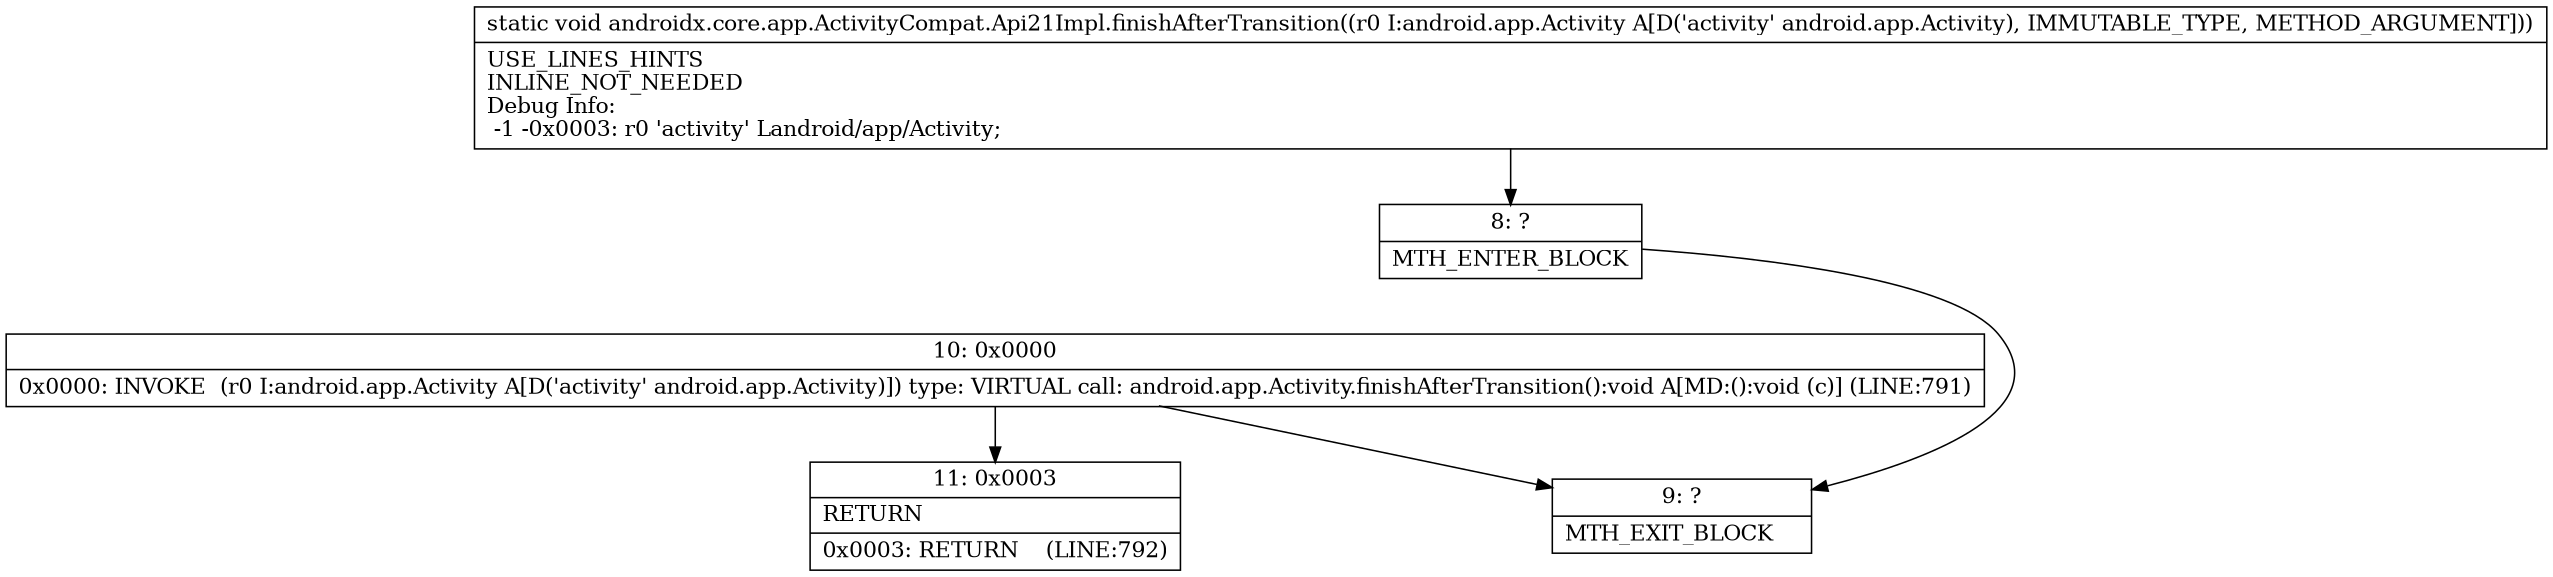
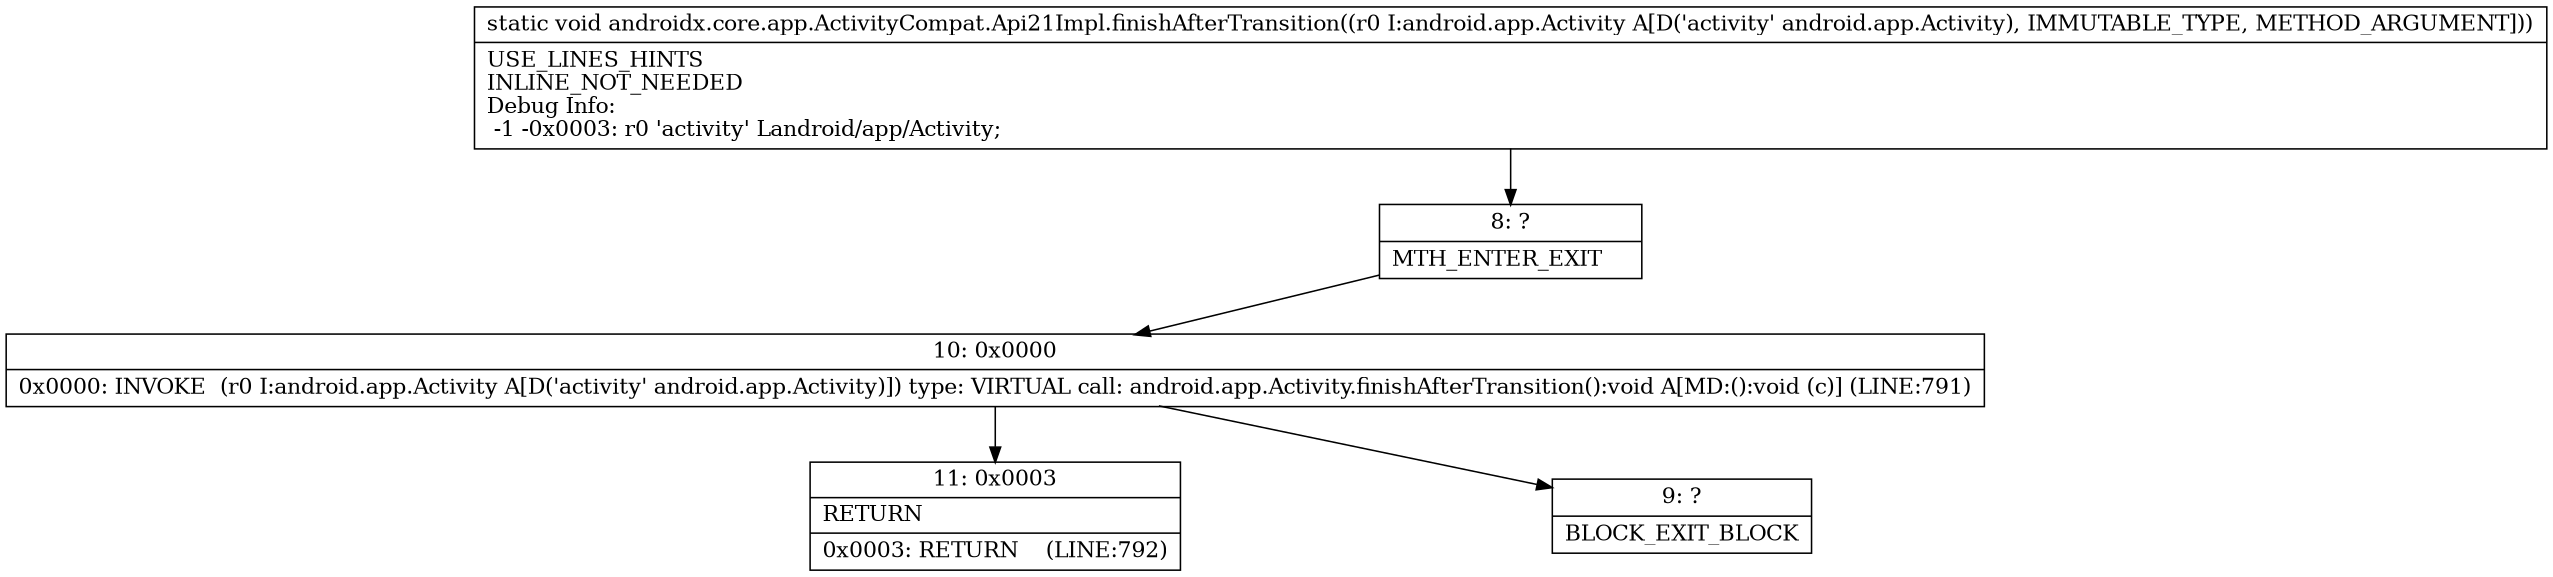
(1511, 259) -> (1497, 259)
(1957, 307) -> (1265, 303)
(1670, 534) -> (1682, 534)
